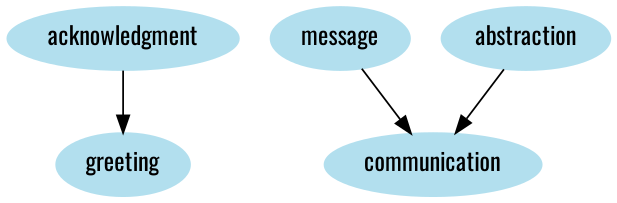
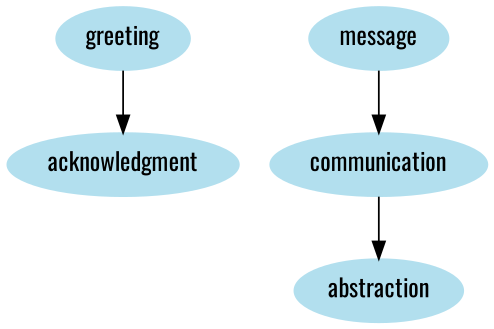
(123, 93) -> (123, 93)
(485, 94) -> (379, 219)
